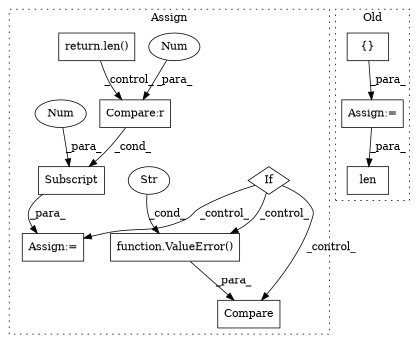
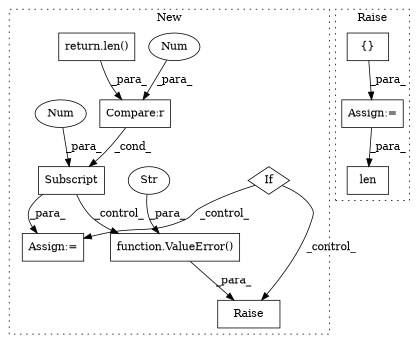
(169, 18) -> (169, 18)
(373, 18) -> (373, 18)
(129, 80) -> (129, 80)
(167, 214) -> (167, 214)
(256, 215) -> (90, 216)
(249, 314) -> (249, 314)
